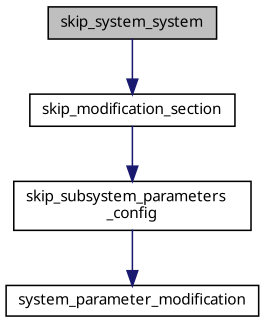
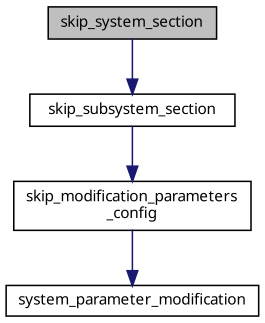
(132, 23) -> (132, 23)
(132, 110) -> (132, 110)
(132, 206) -> (132, 206)
